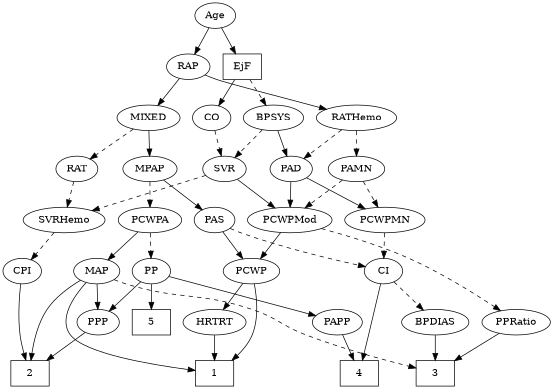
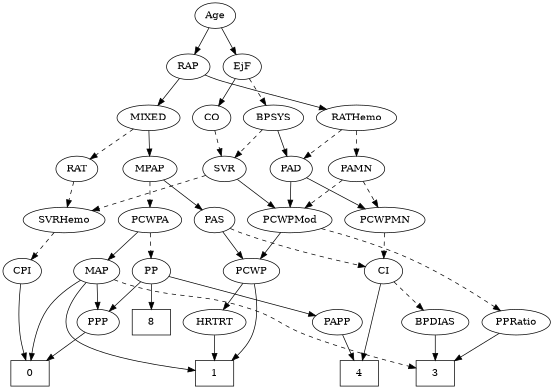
(242, 67) -> (242, 67)
(151, 322) -> (151, 322)
(30, 373) -> (30, 373)
